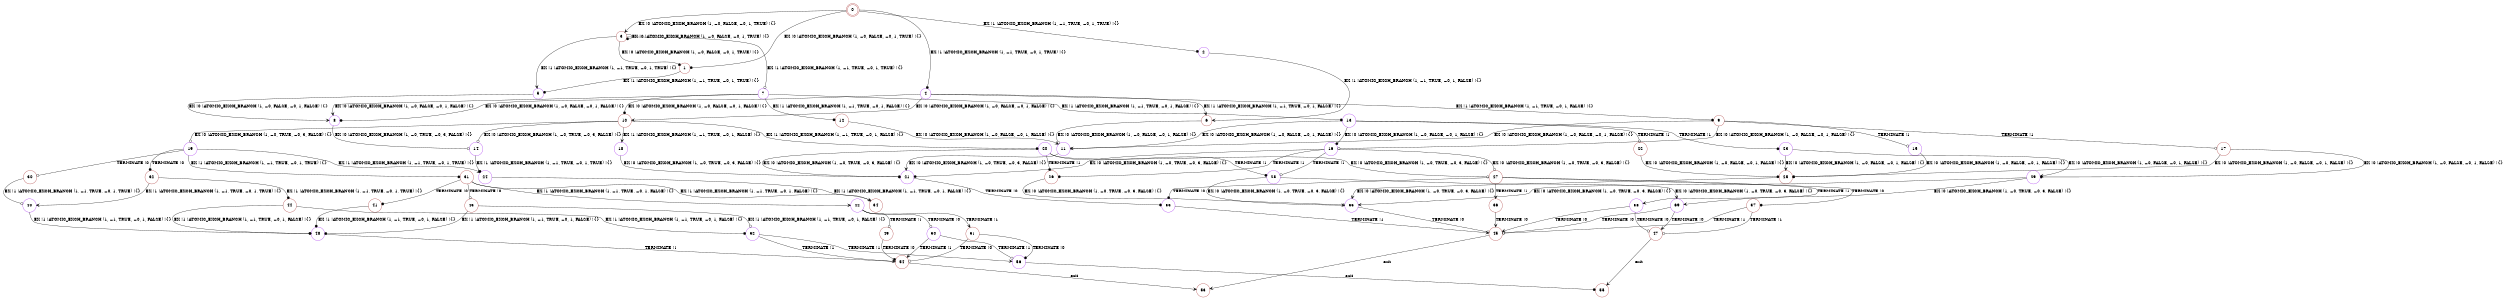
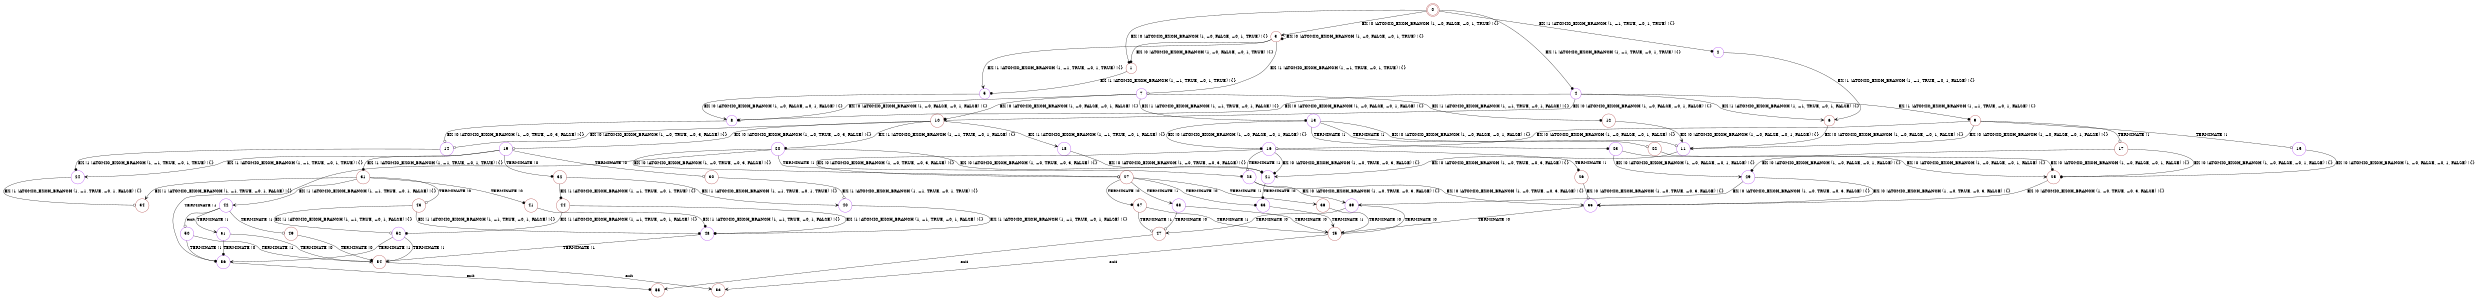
(1048, 162) -> (431, 166)
(944, 220) -> (191, 220)
(973, 234) -> (223, 234)
